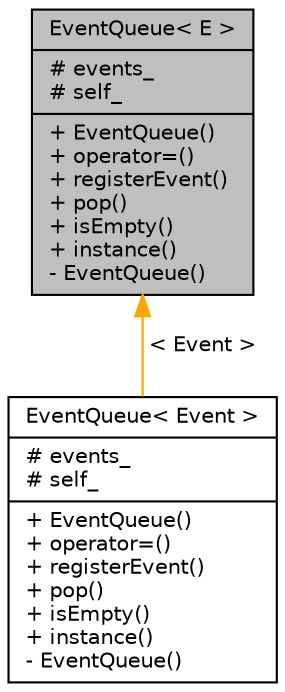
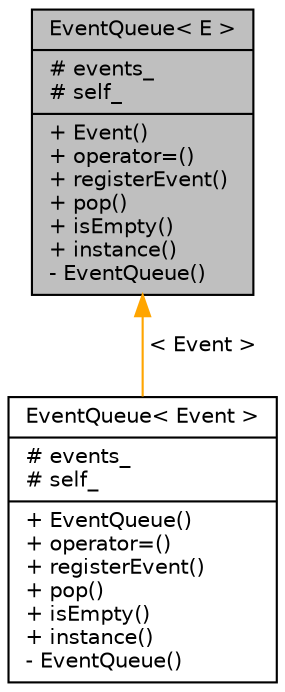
(133, 133) -> (99, 133)
